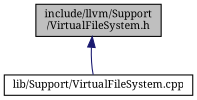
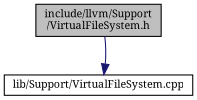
(92, 61) -> (106, 50)
